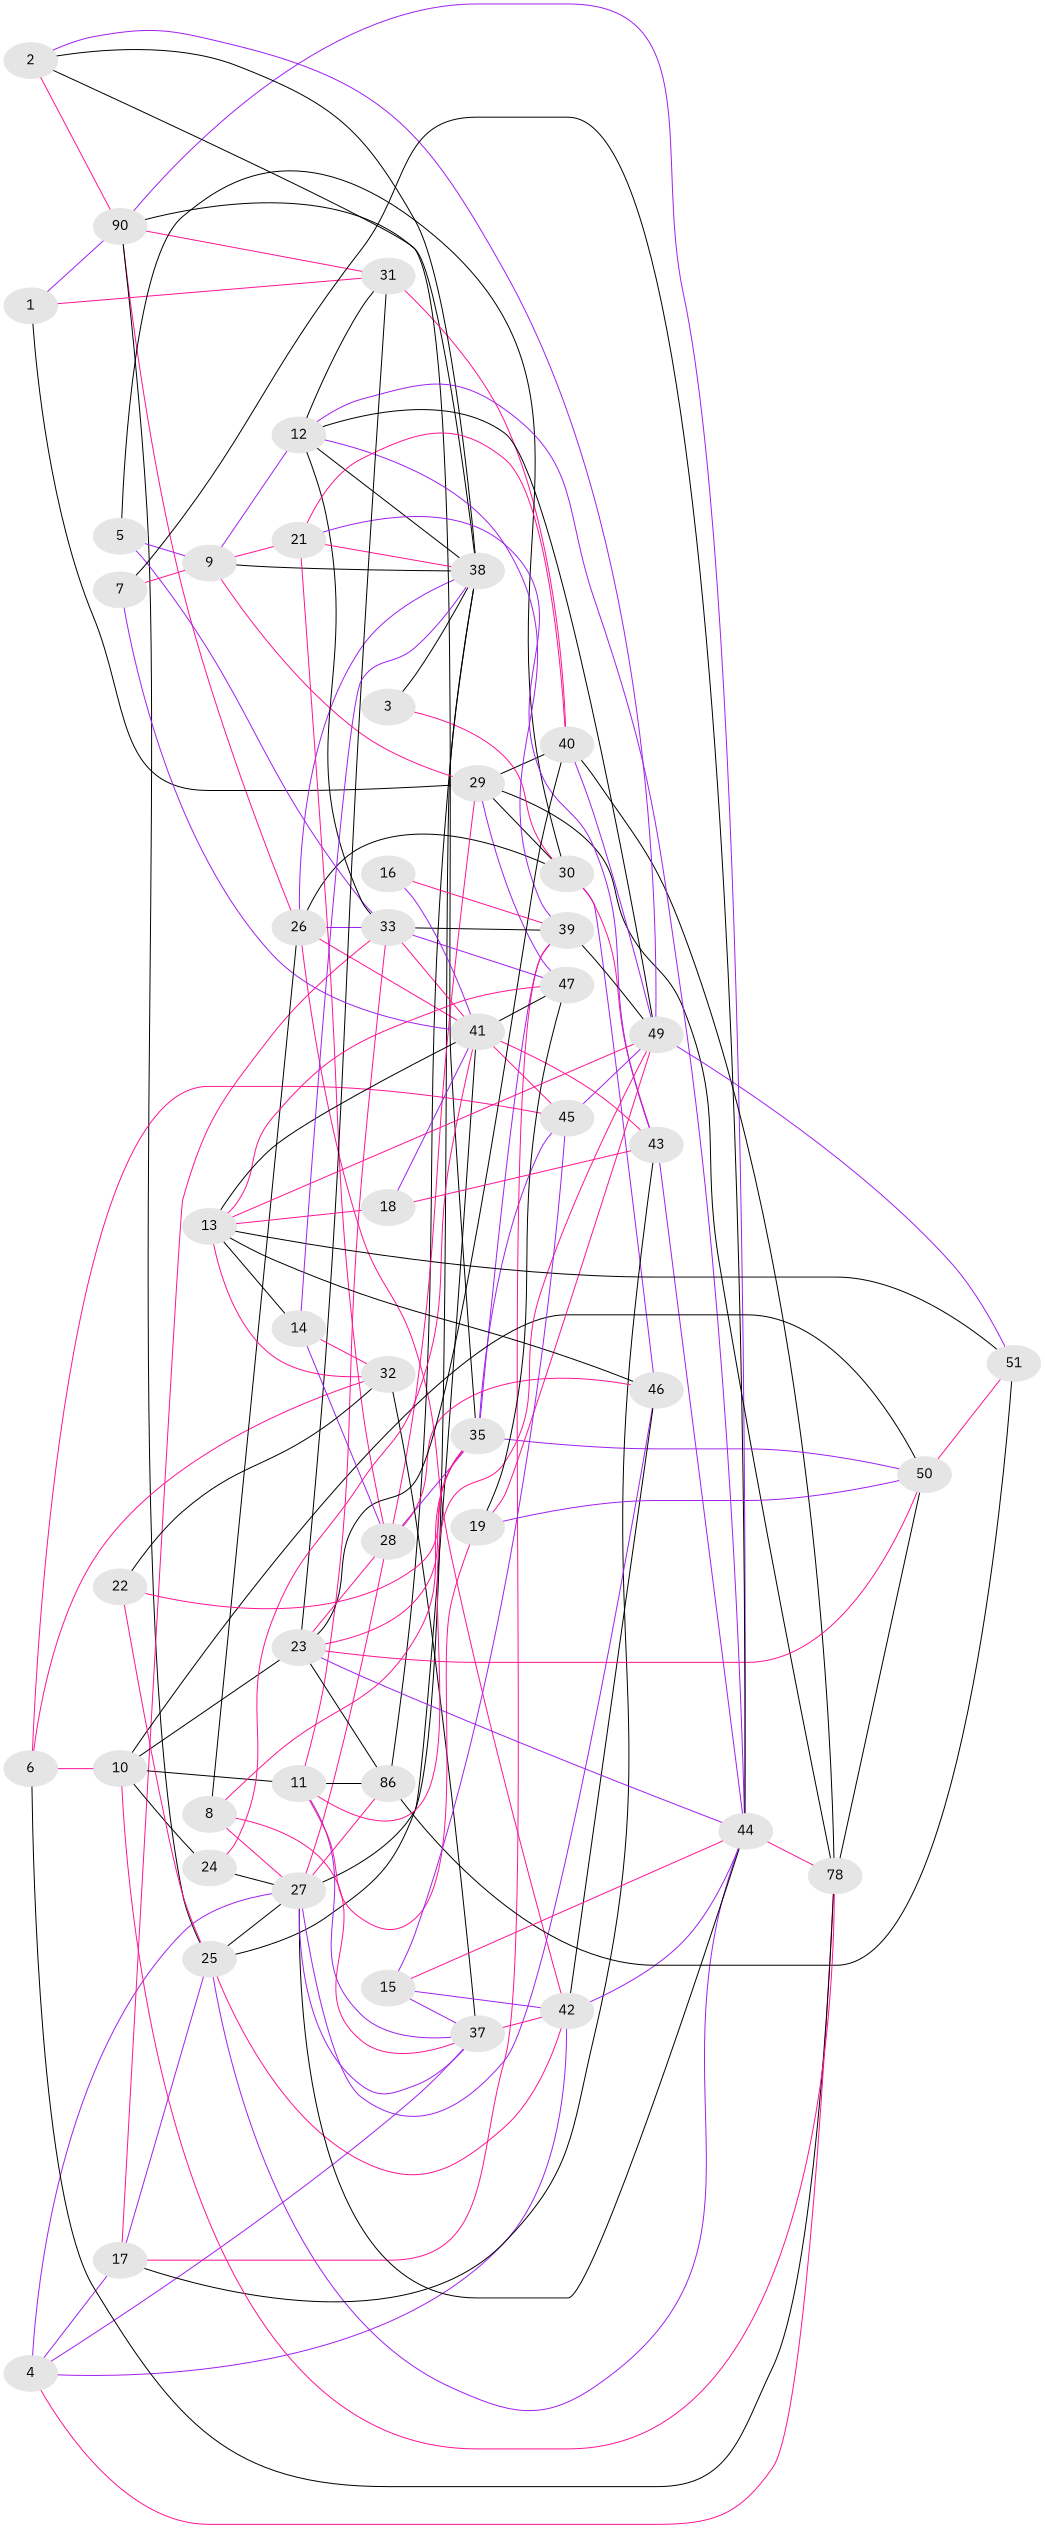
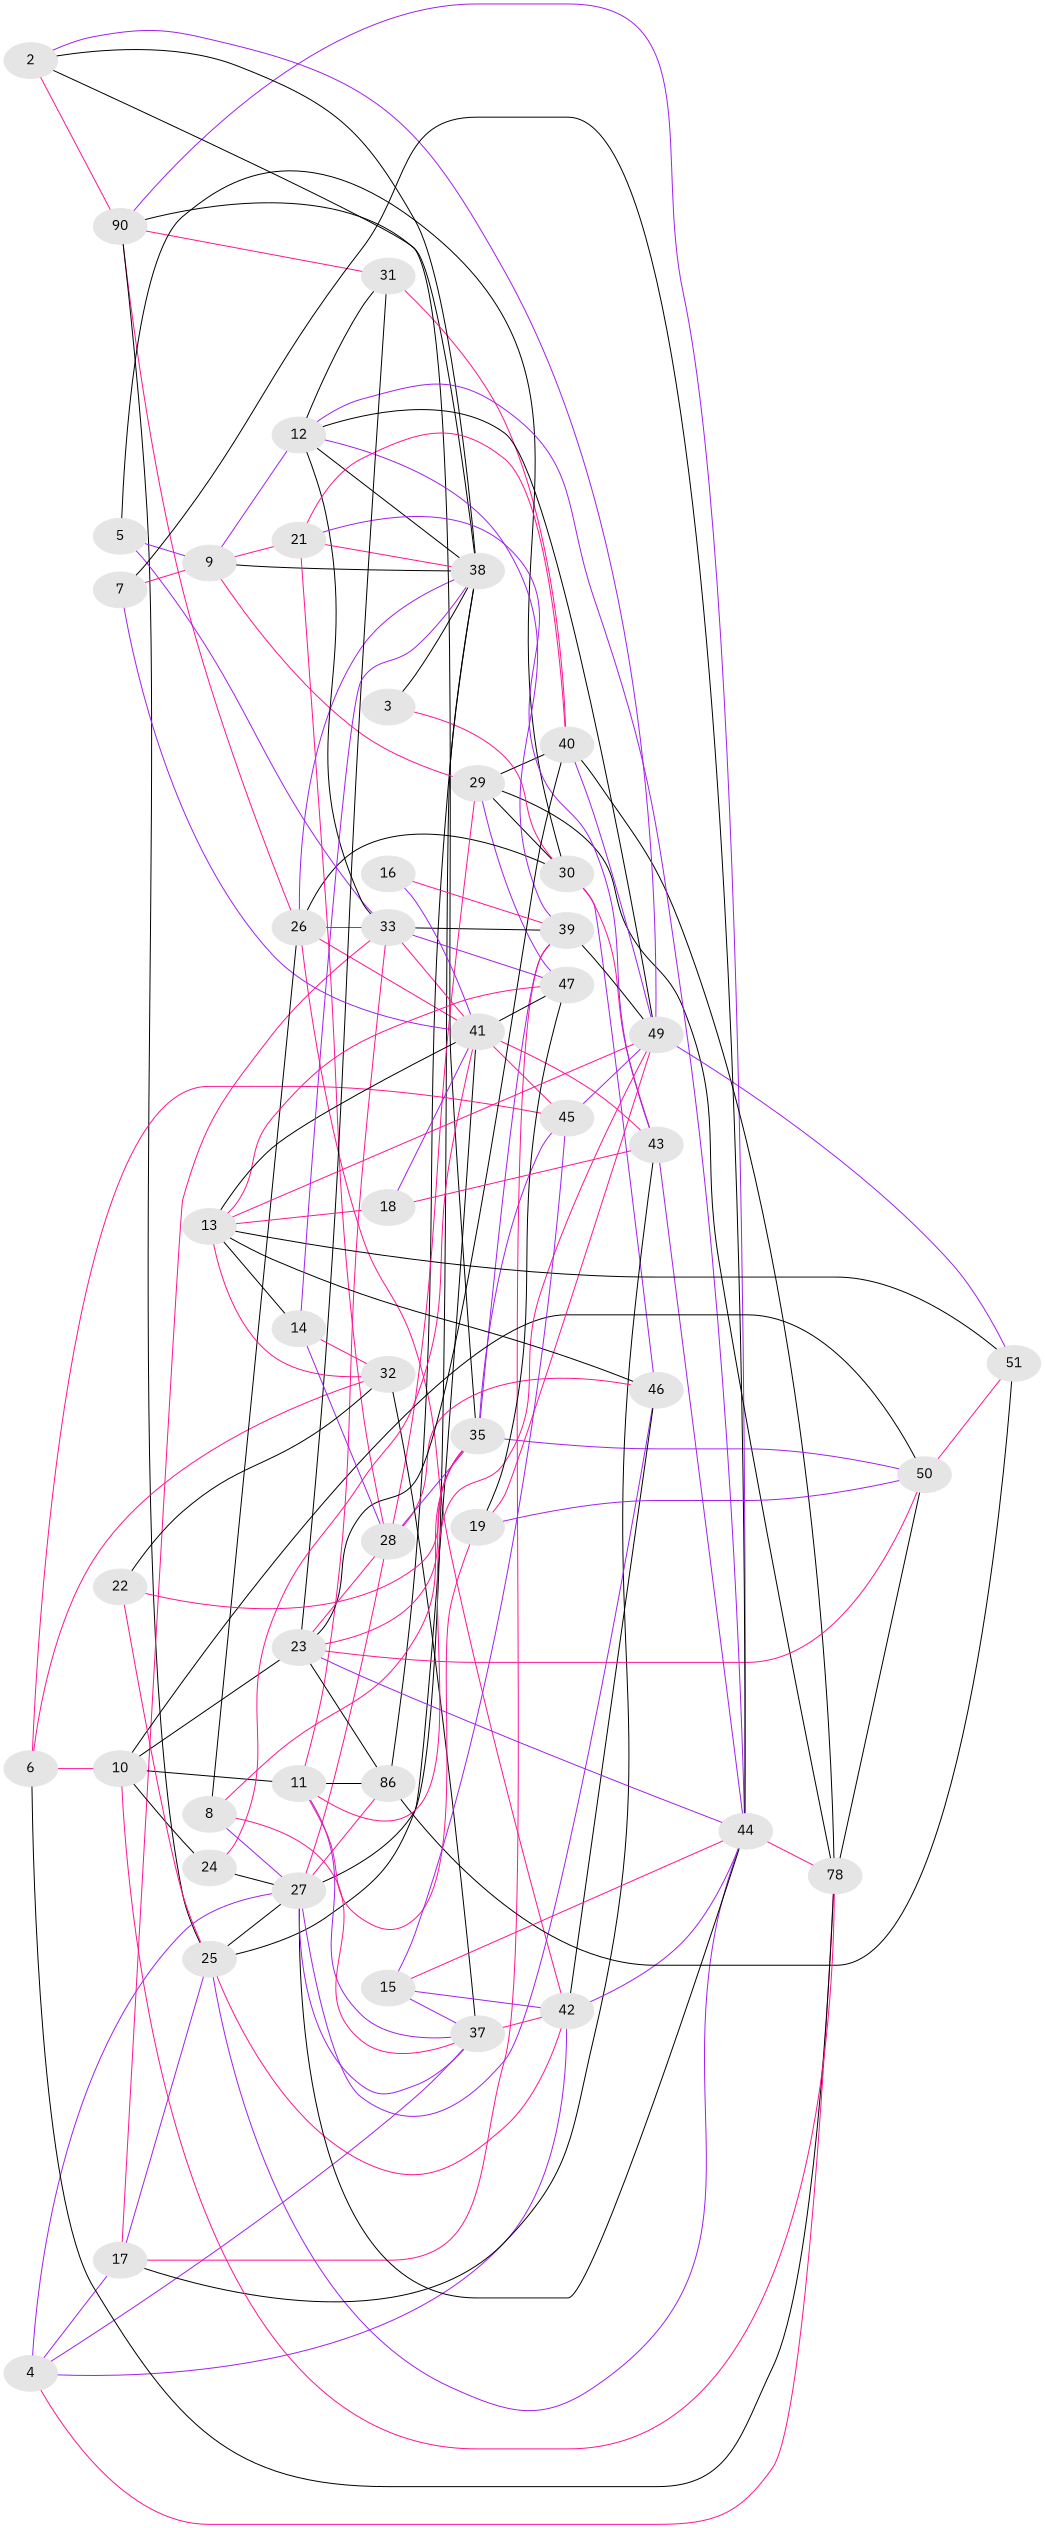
(31, 306) -> none
(254, 1853) -> (254, 1853)
